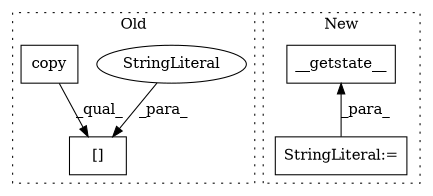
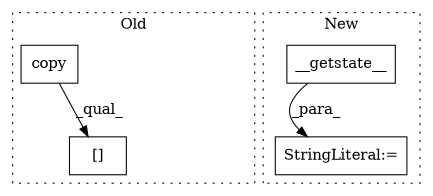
(172, 64) -> none
(341, 115) -> (291, 105)
